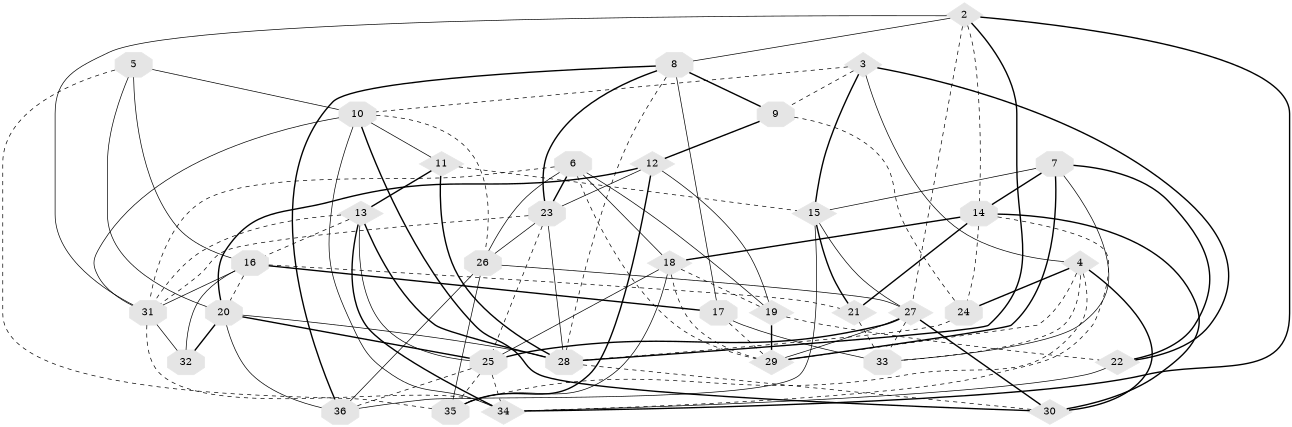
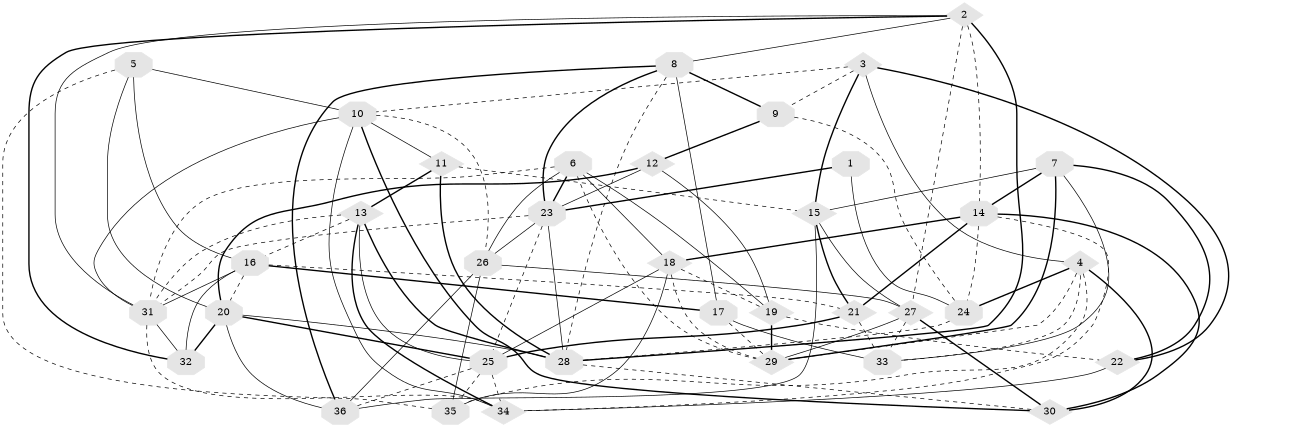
none -> (851, 164)
(612, 333) -> none
(694, 342) -> (673, 337)
(1189, 369) -> (335, 31)
